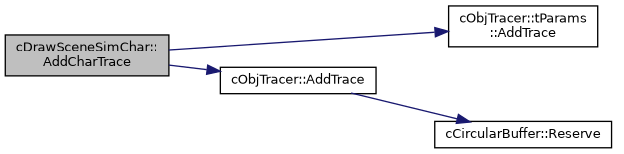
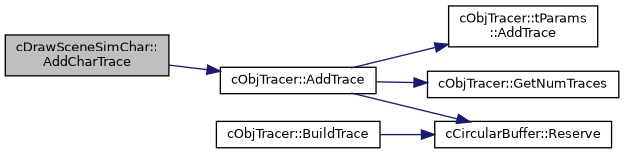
(302, 41) -> (393, 58)
none -> (523, 84)
none -> (298, 135)
